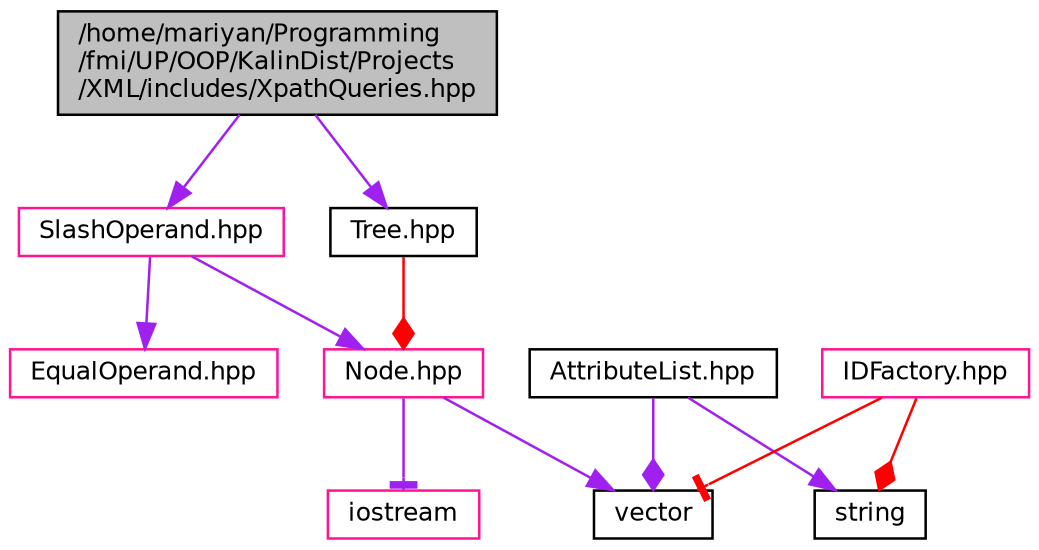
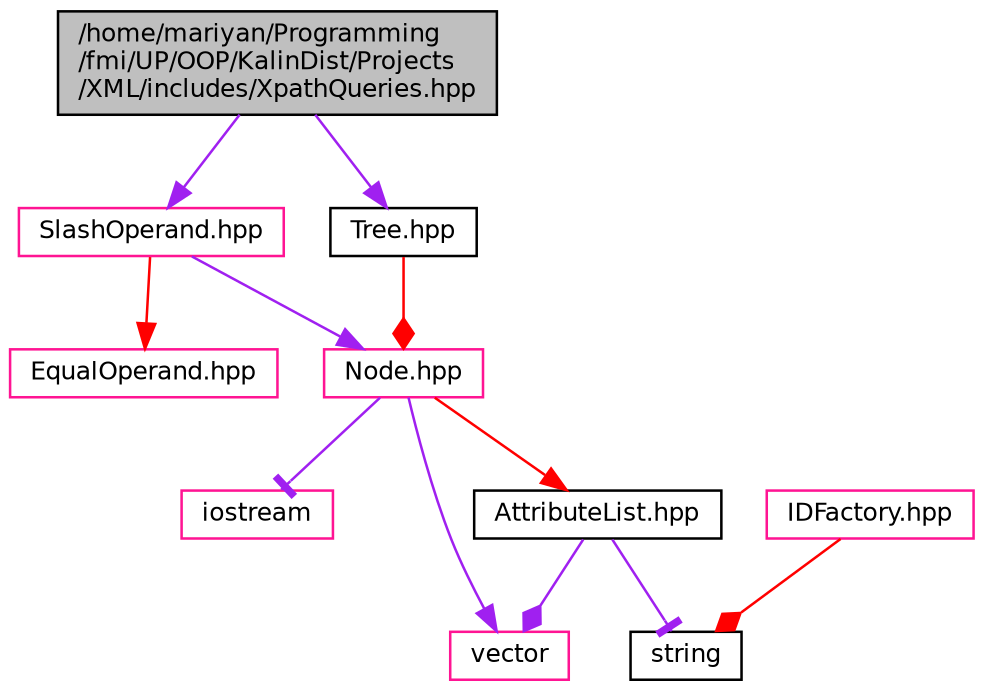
(148, 290) -> (148, 290)
none -> (490, 436)
(751, 437) -> (639, 580)
(795, 441) -> none
(653, 515) -> (509, 656)
